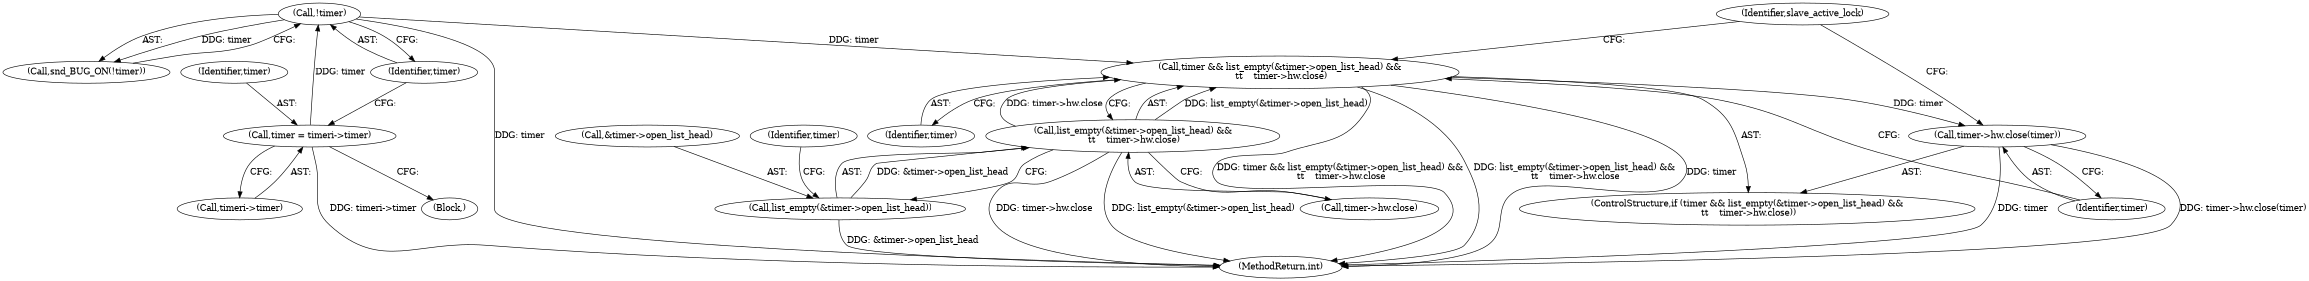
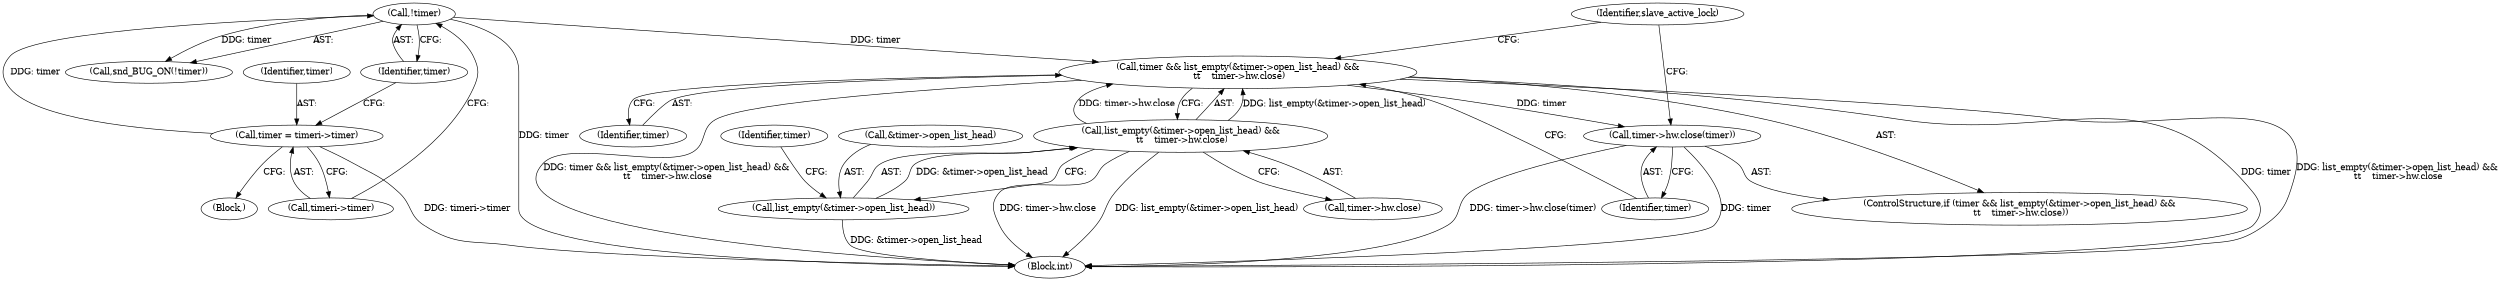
(216, 52) -> (449, 125)
(1281, 267) -> (1050, 267)
